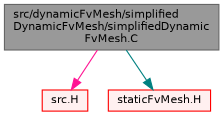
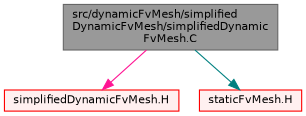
(65, 101) -> (92, 101)
